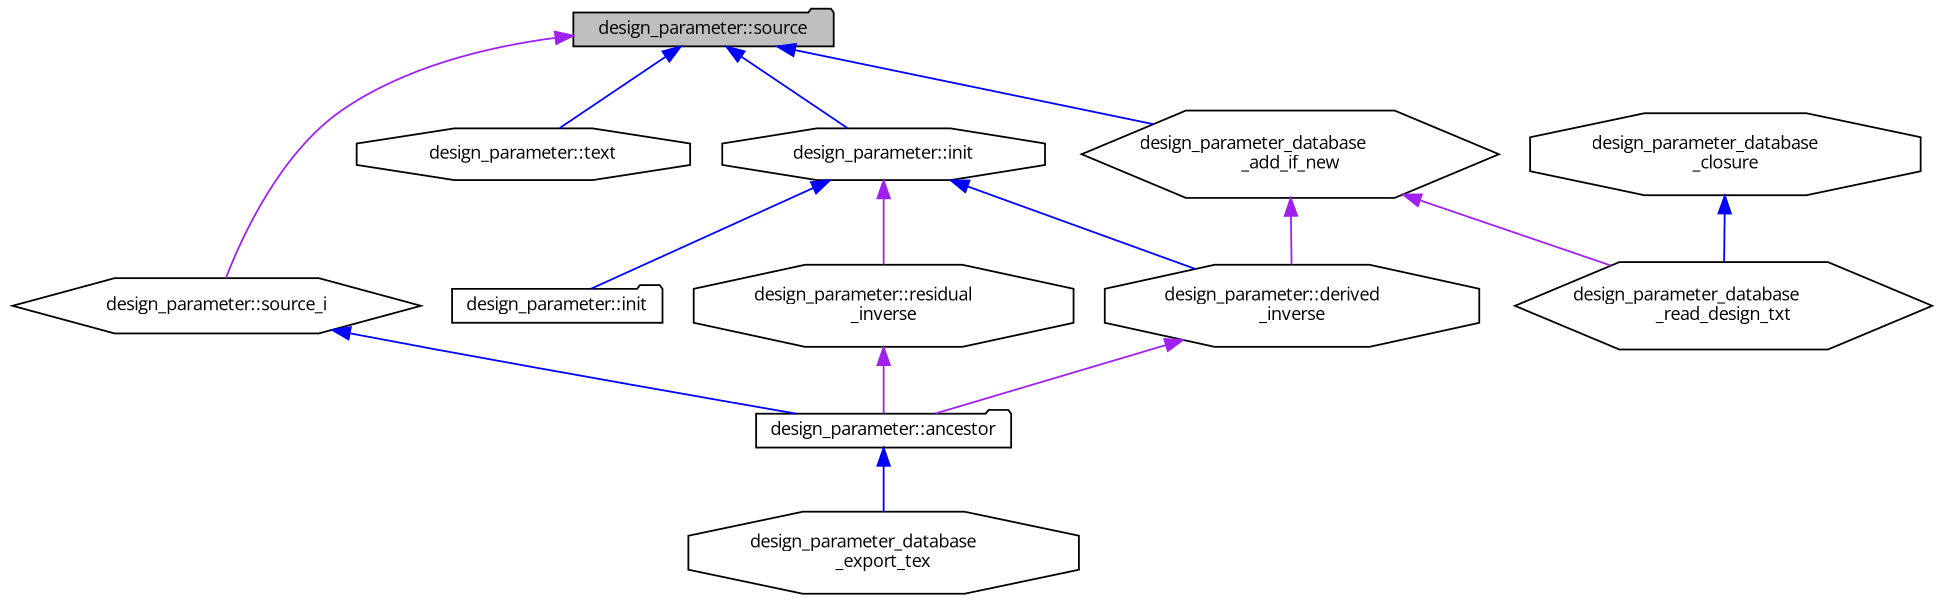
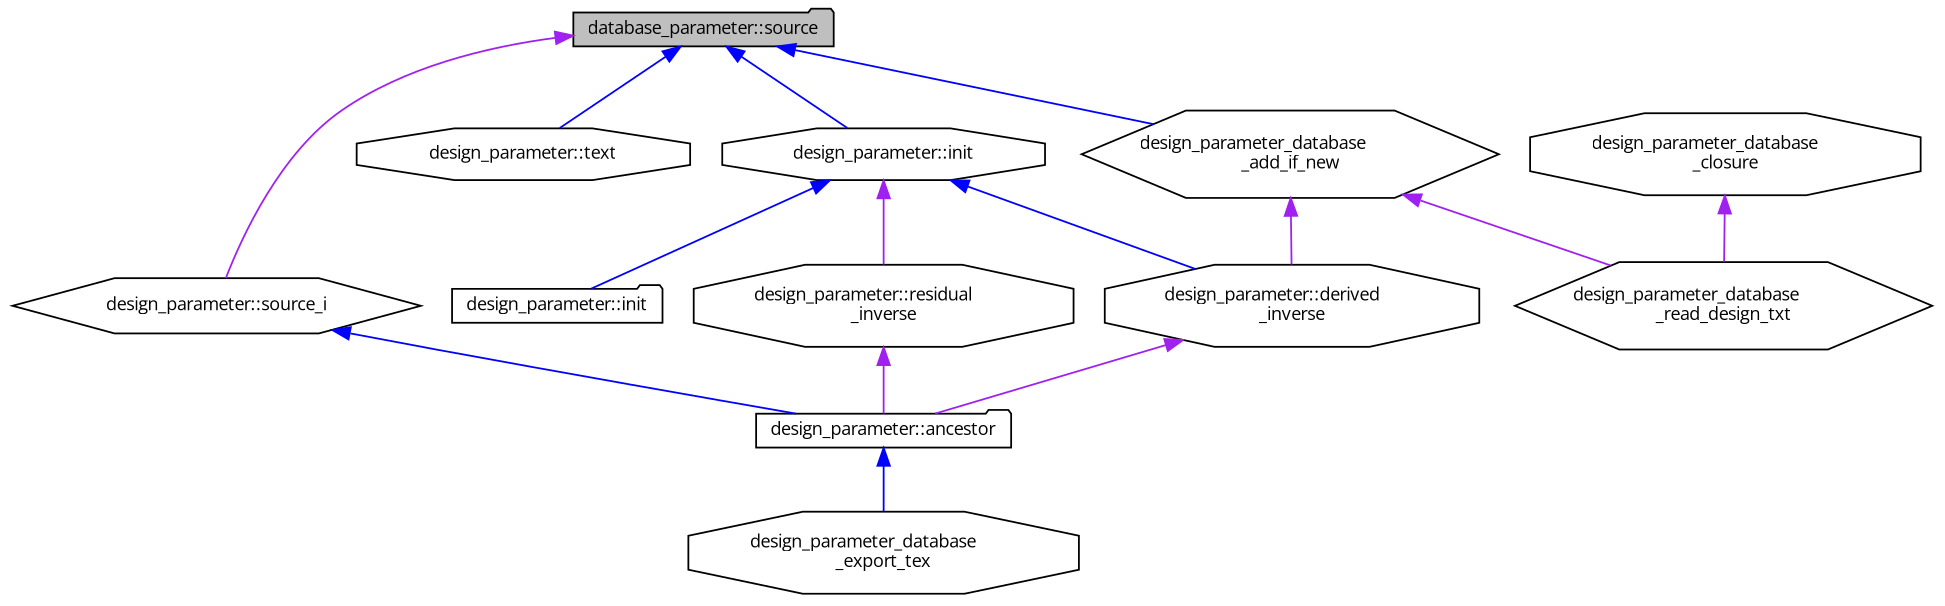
(704, 29) -> (704, 29)
(1724, 238) -> (1724, 238)
